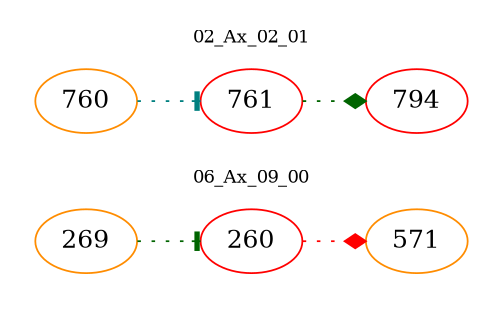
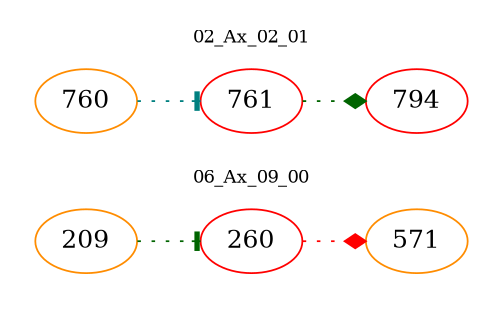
(86, 241) -> (86, 241)
